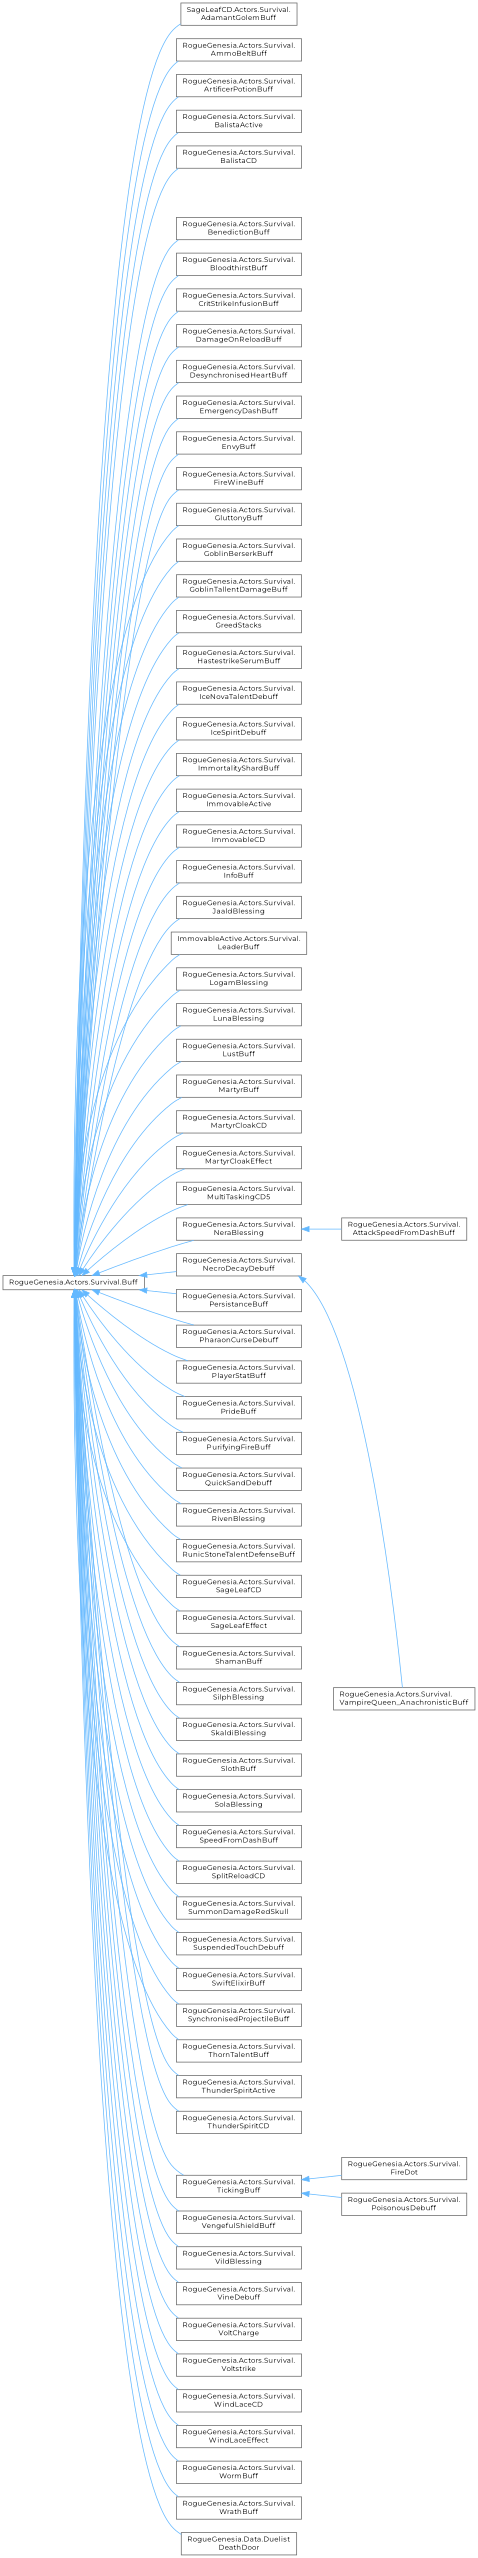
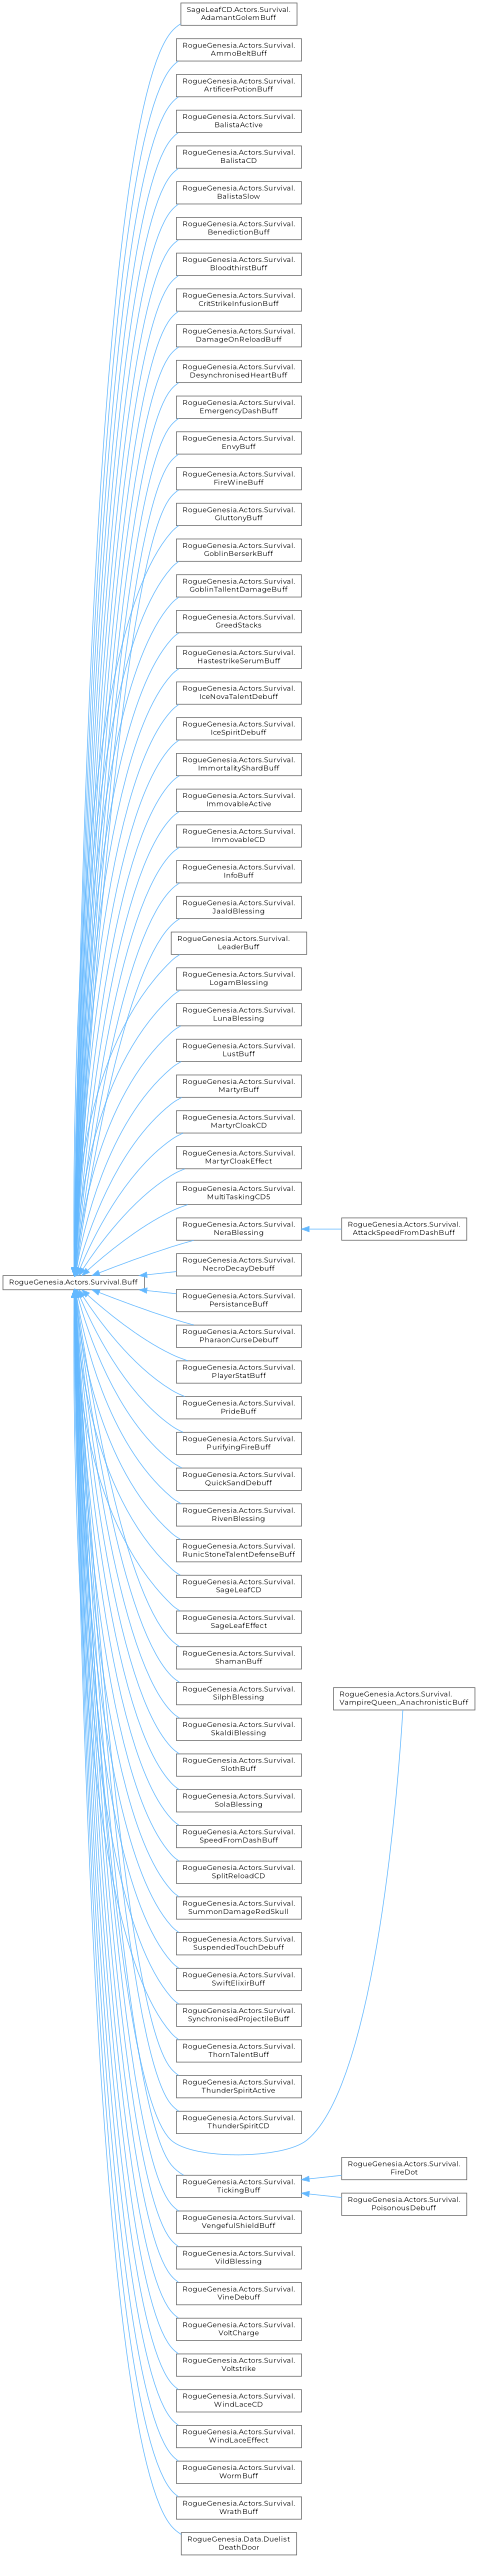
none -> (239, 193)
(239, 943) -> (239, 943)
(373, 1478) -> (161, 2118)
